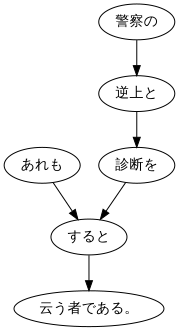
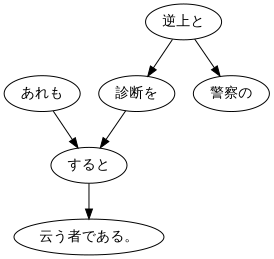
(137, 53) -> (204, 53)
